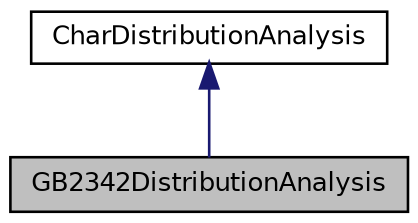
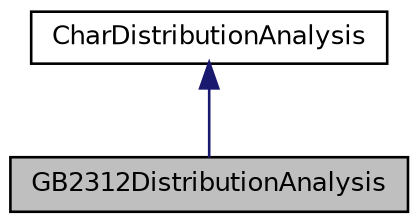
(209, 185) -> (209, 185)
